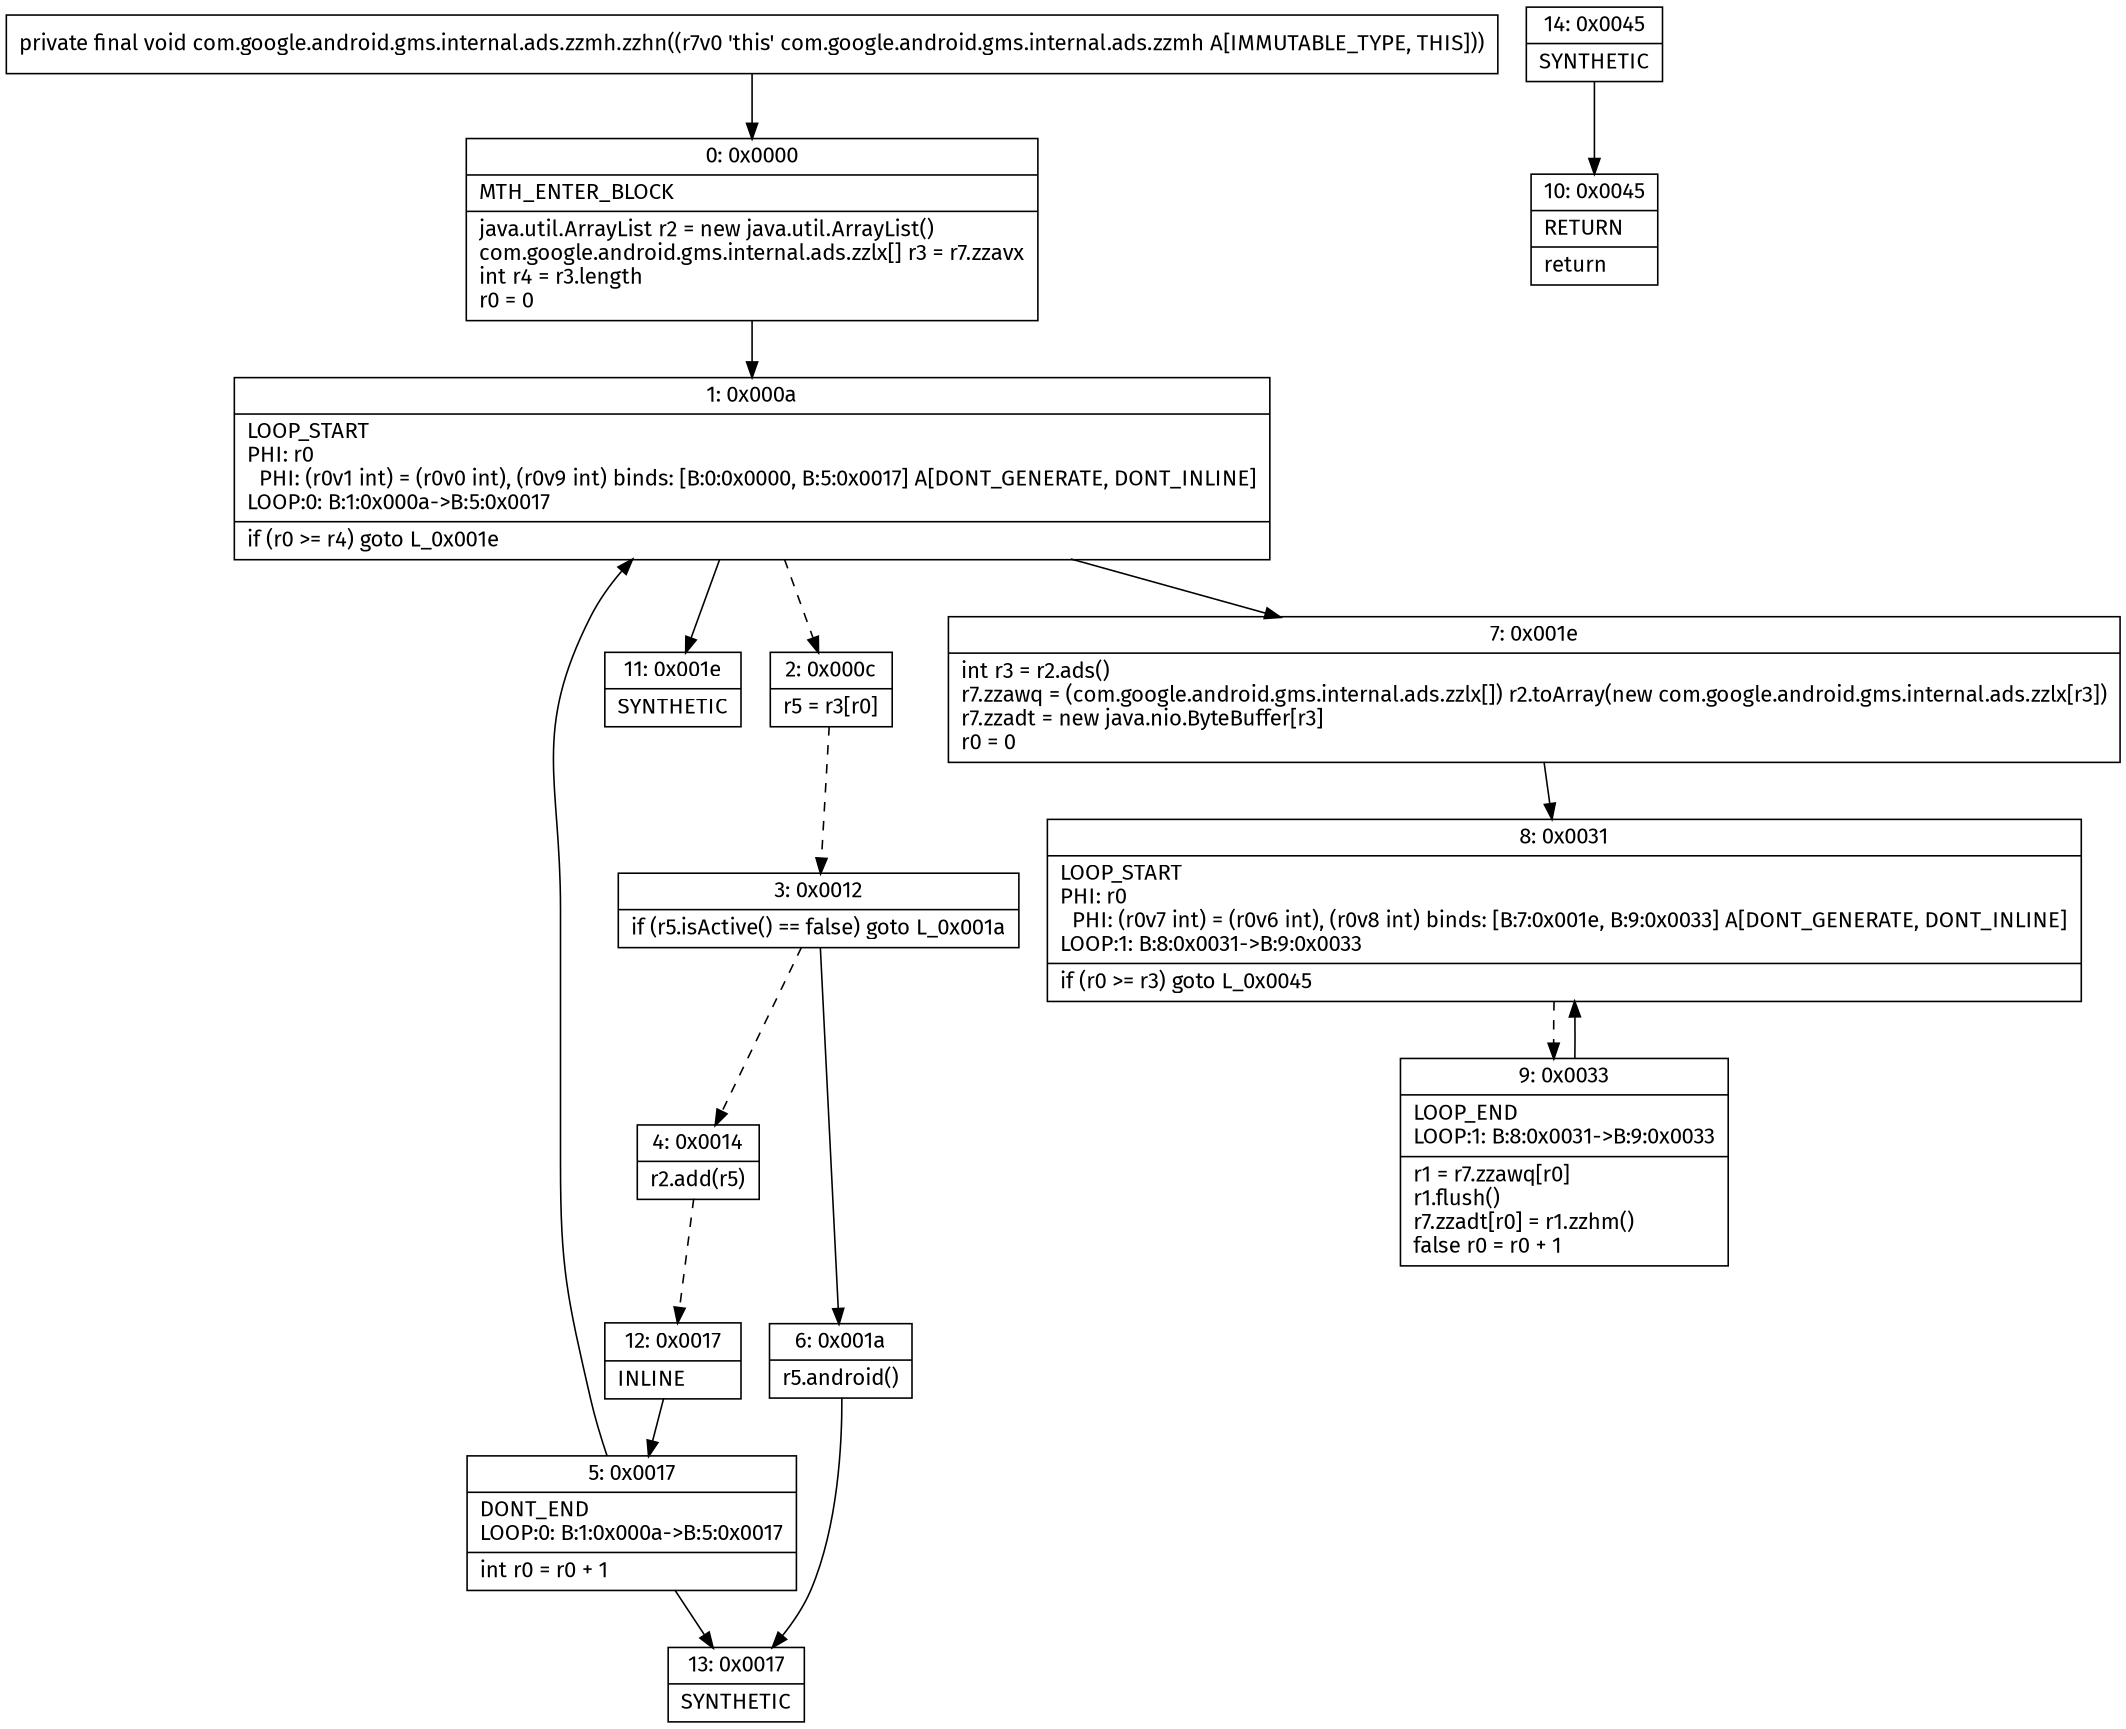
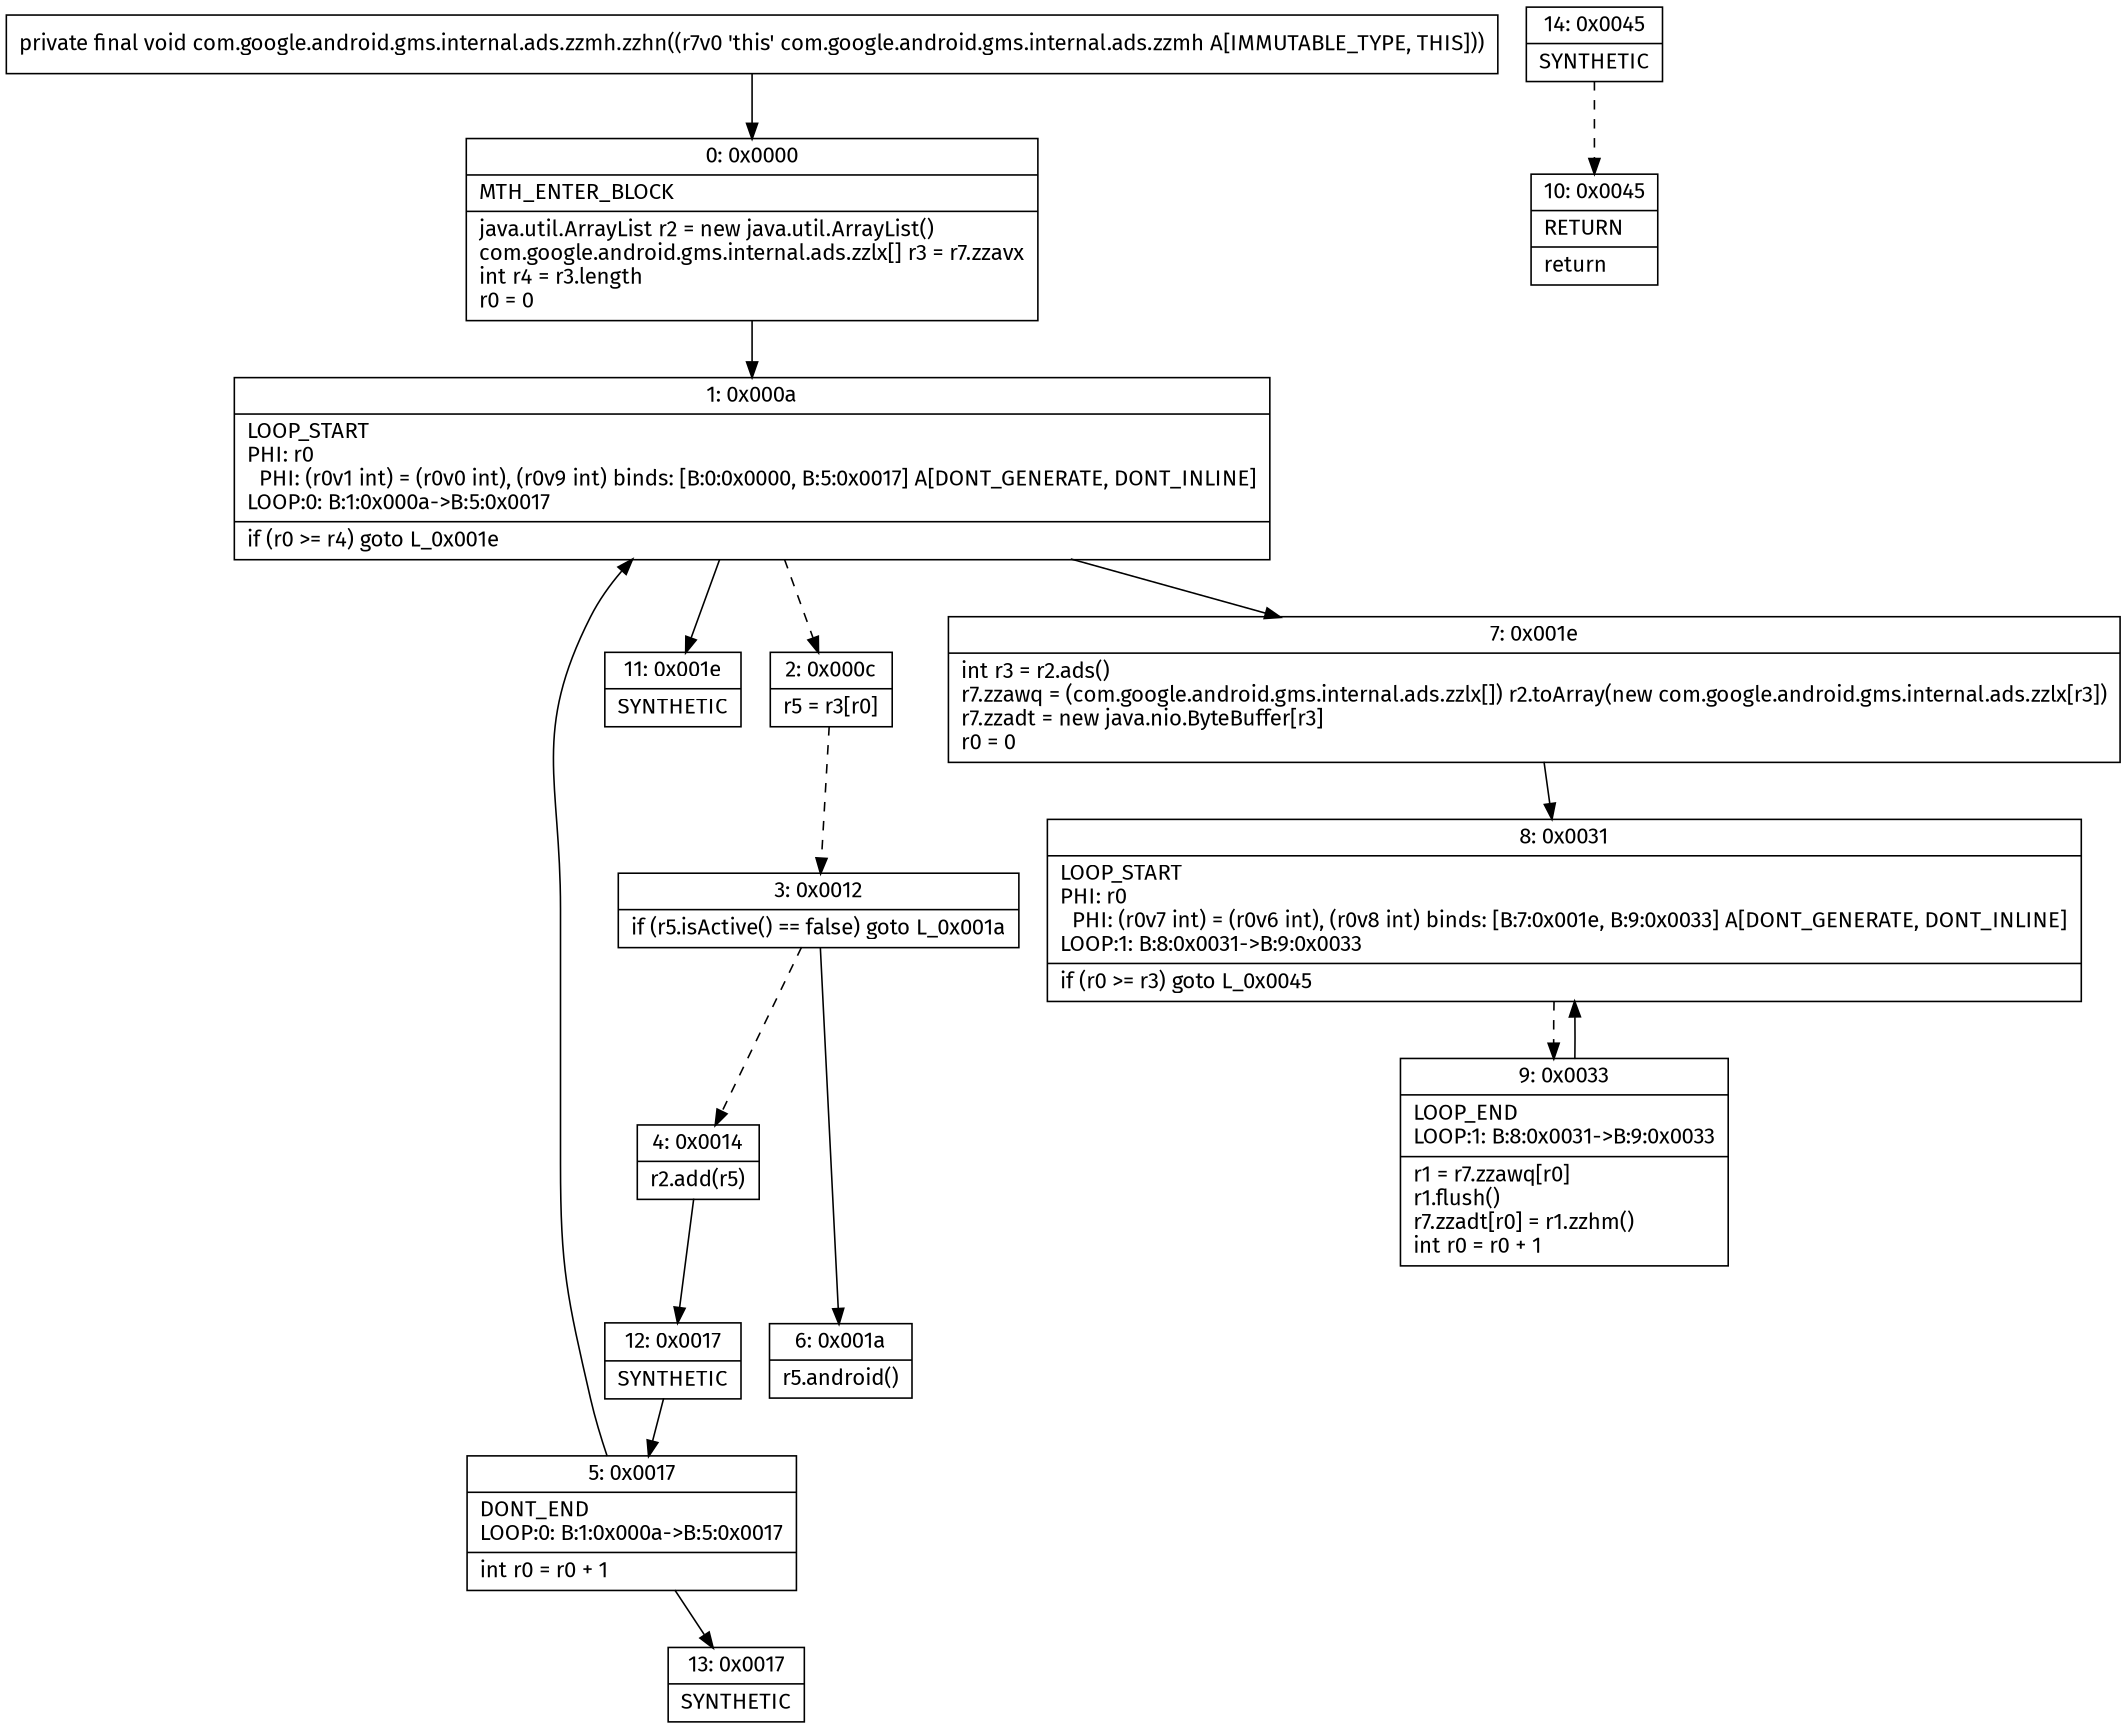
(1594, 120) -> (1594, 120)
(1488, 1246) -> (1478, 1246)
(687, 1253) -> (687, 1253)
(652, 1379) -> (673, 1379)
(831, 1522) -> none
